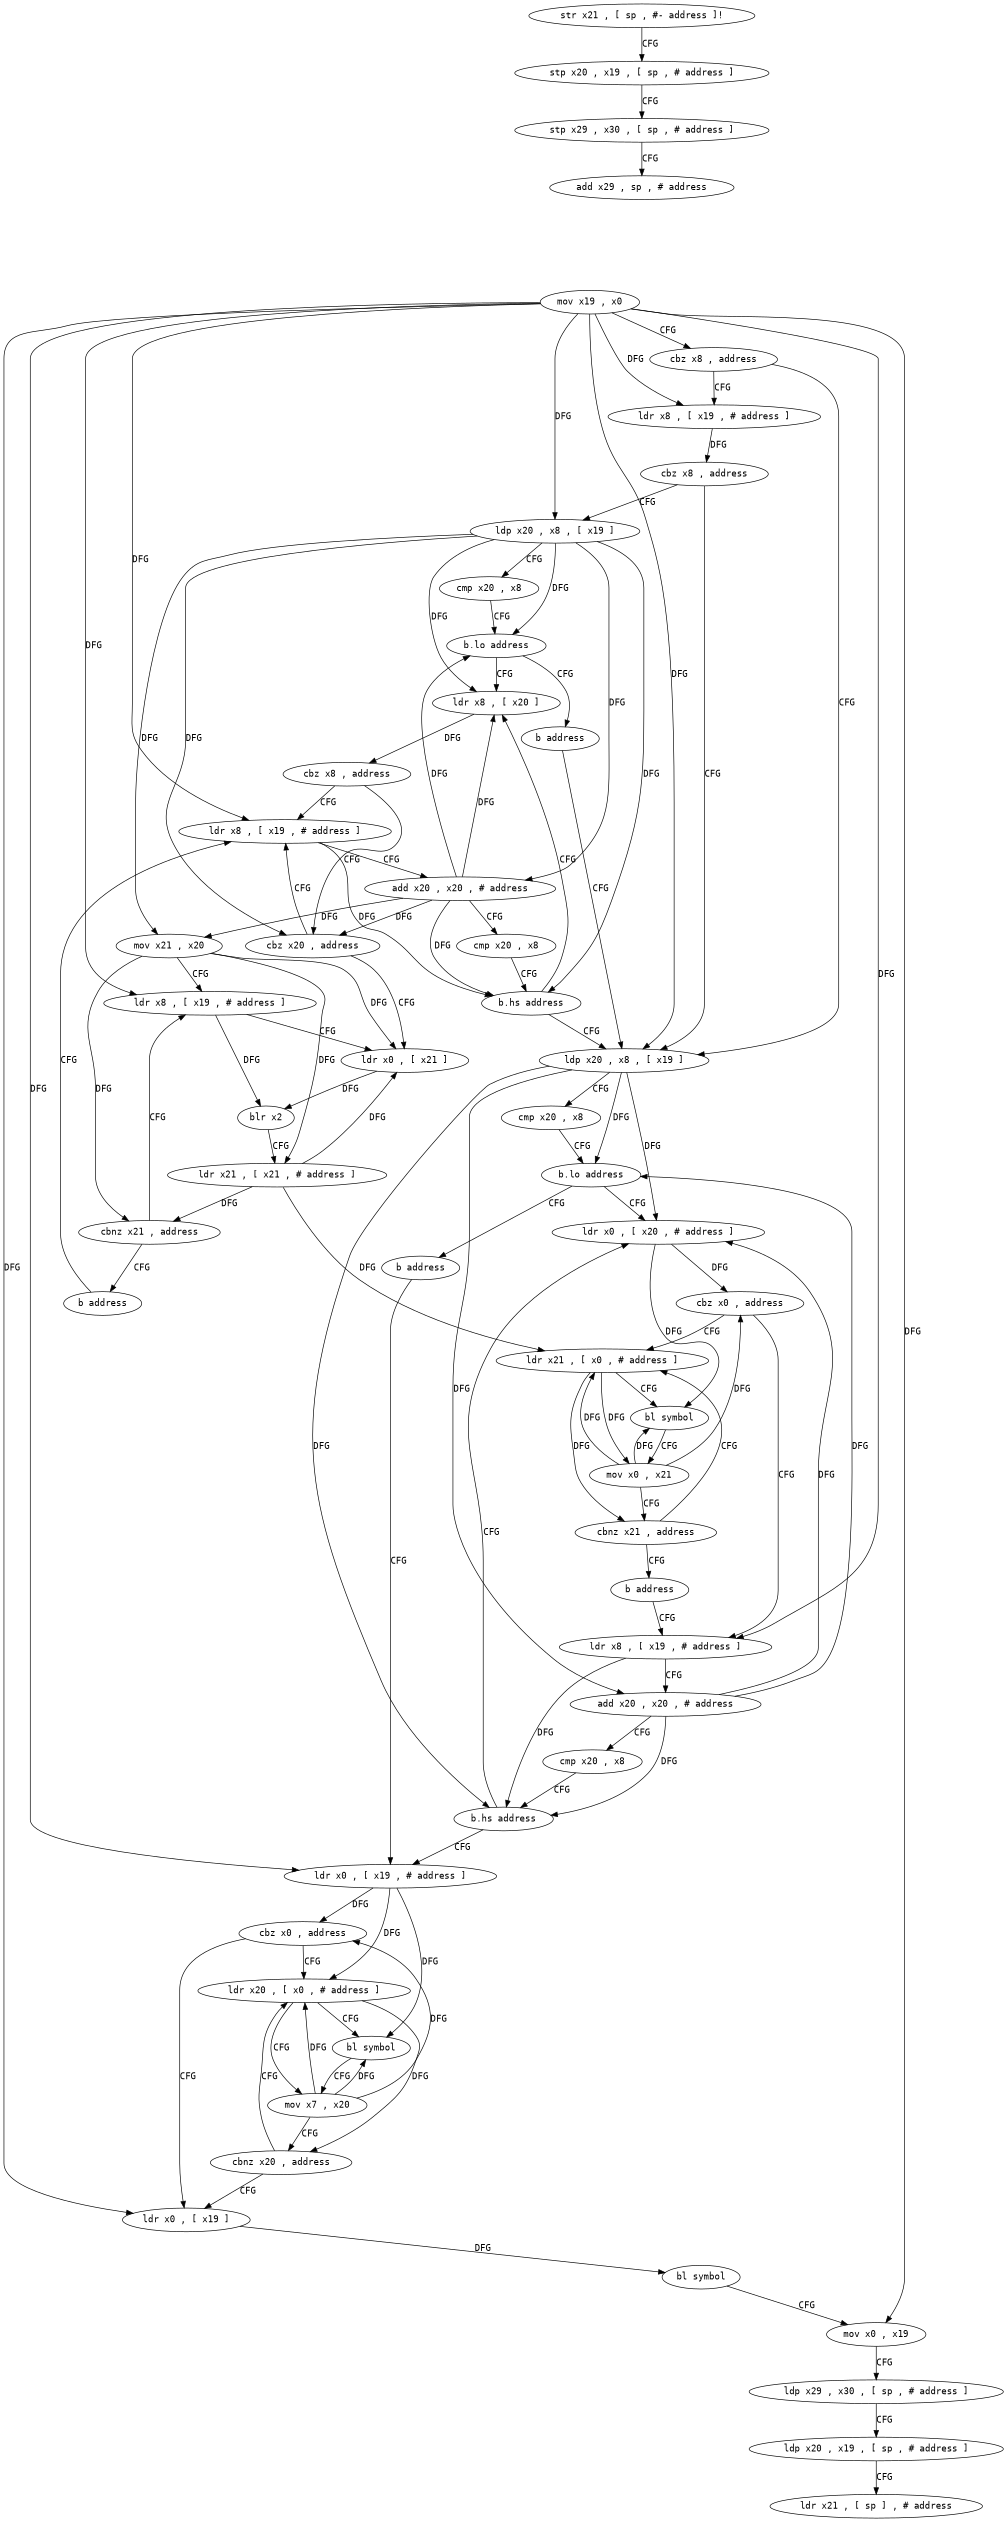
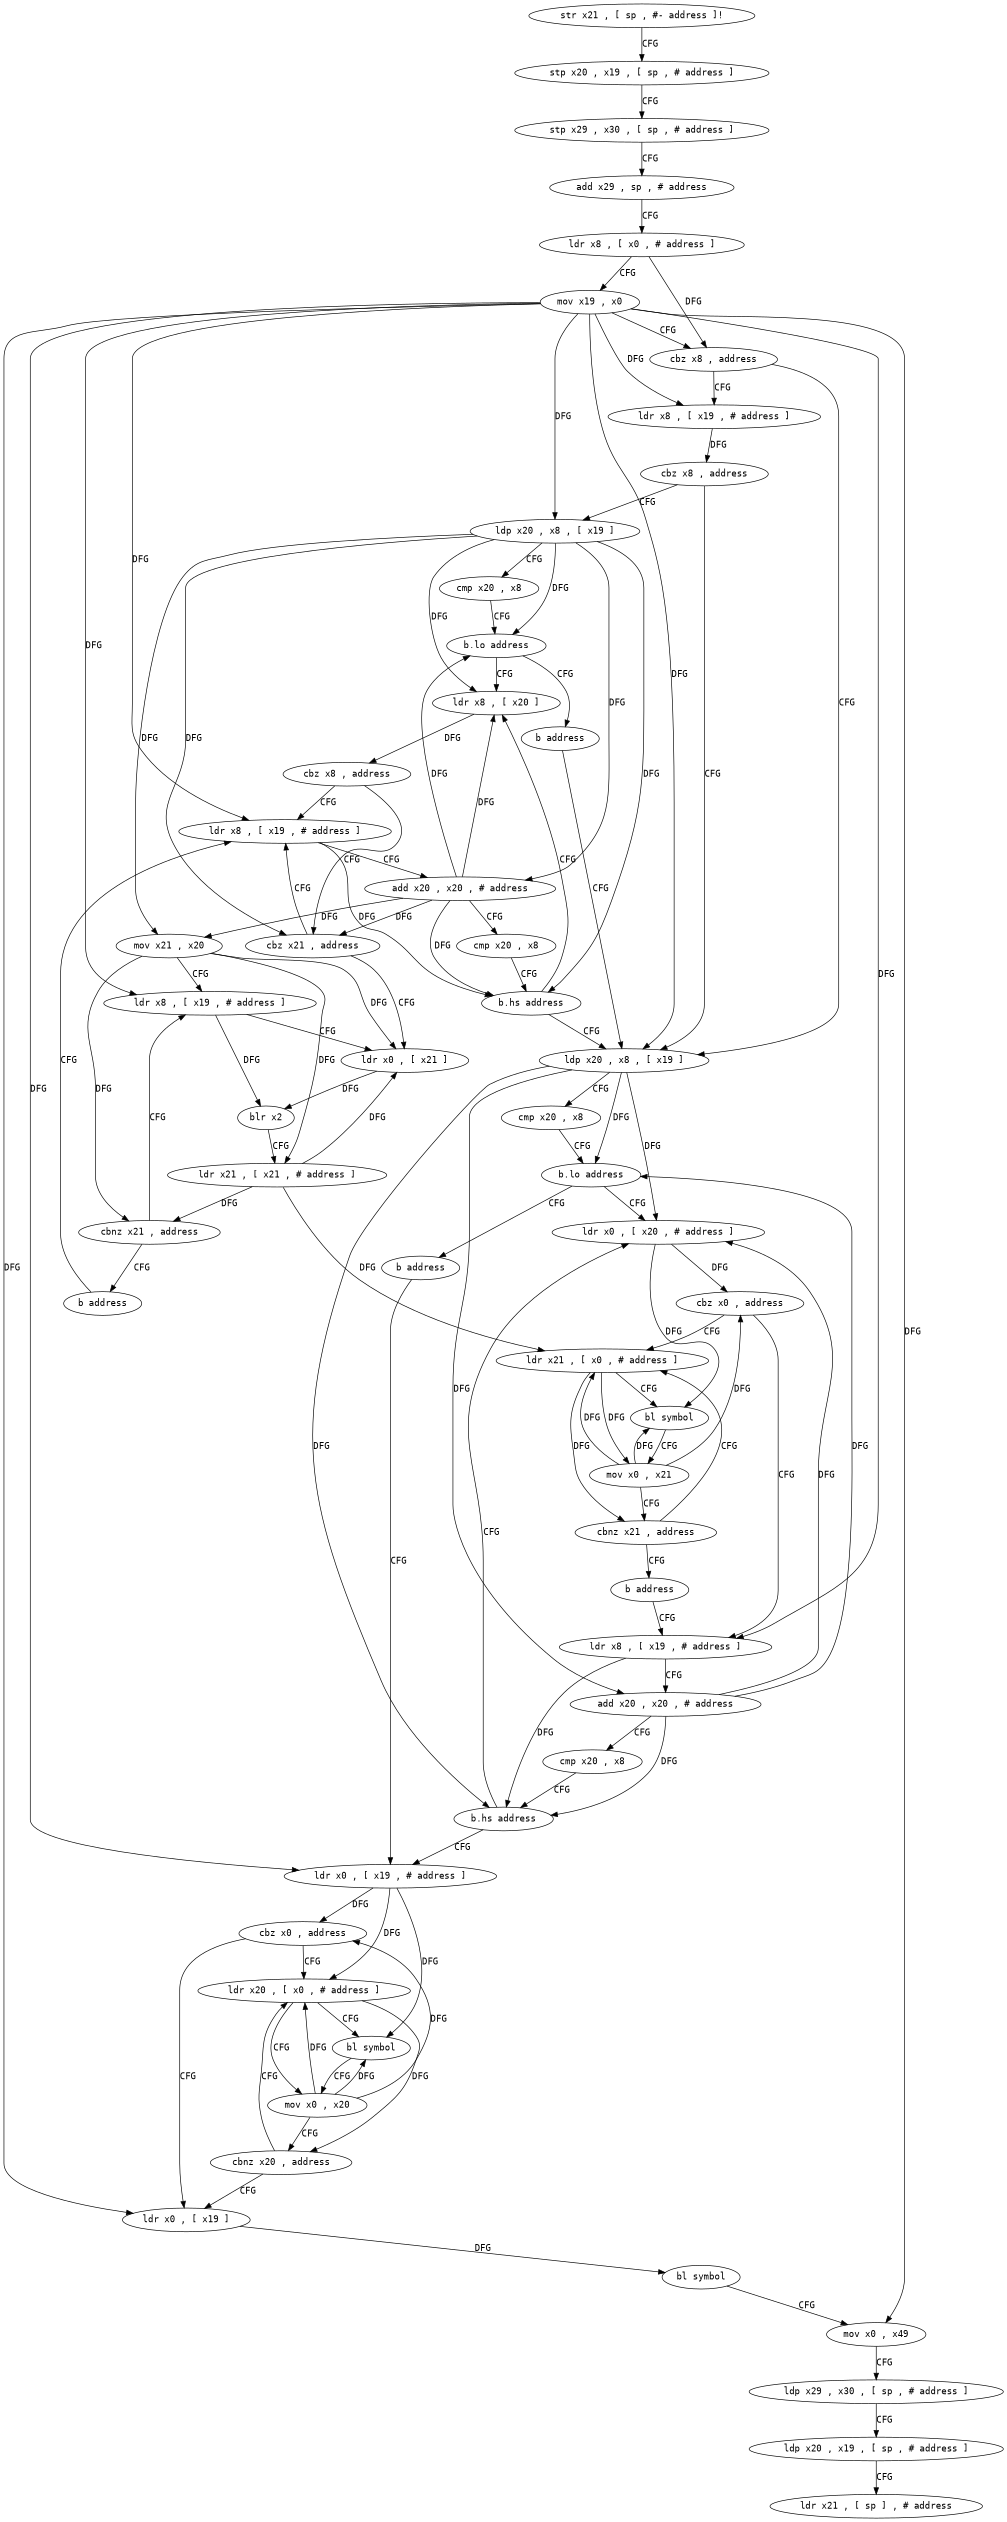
none -> (642, 245)
(313, 946) -> (313, 946)
(317, 2105) -> (317, 2105)
(876, 2334) -> (876, 2334)
